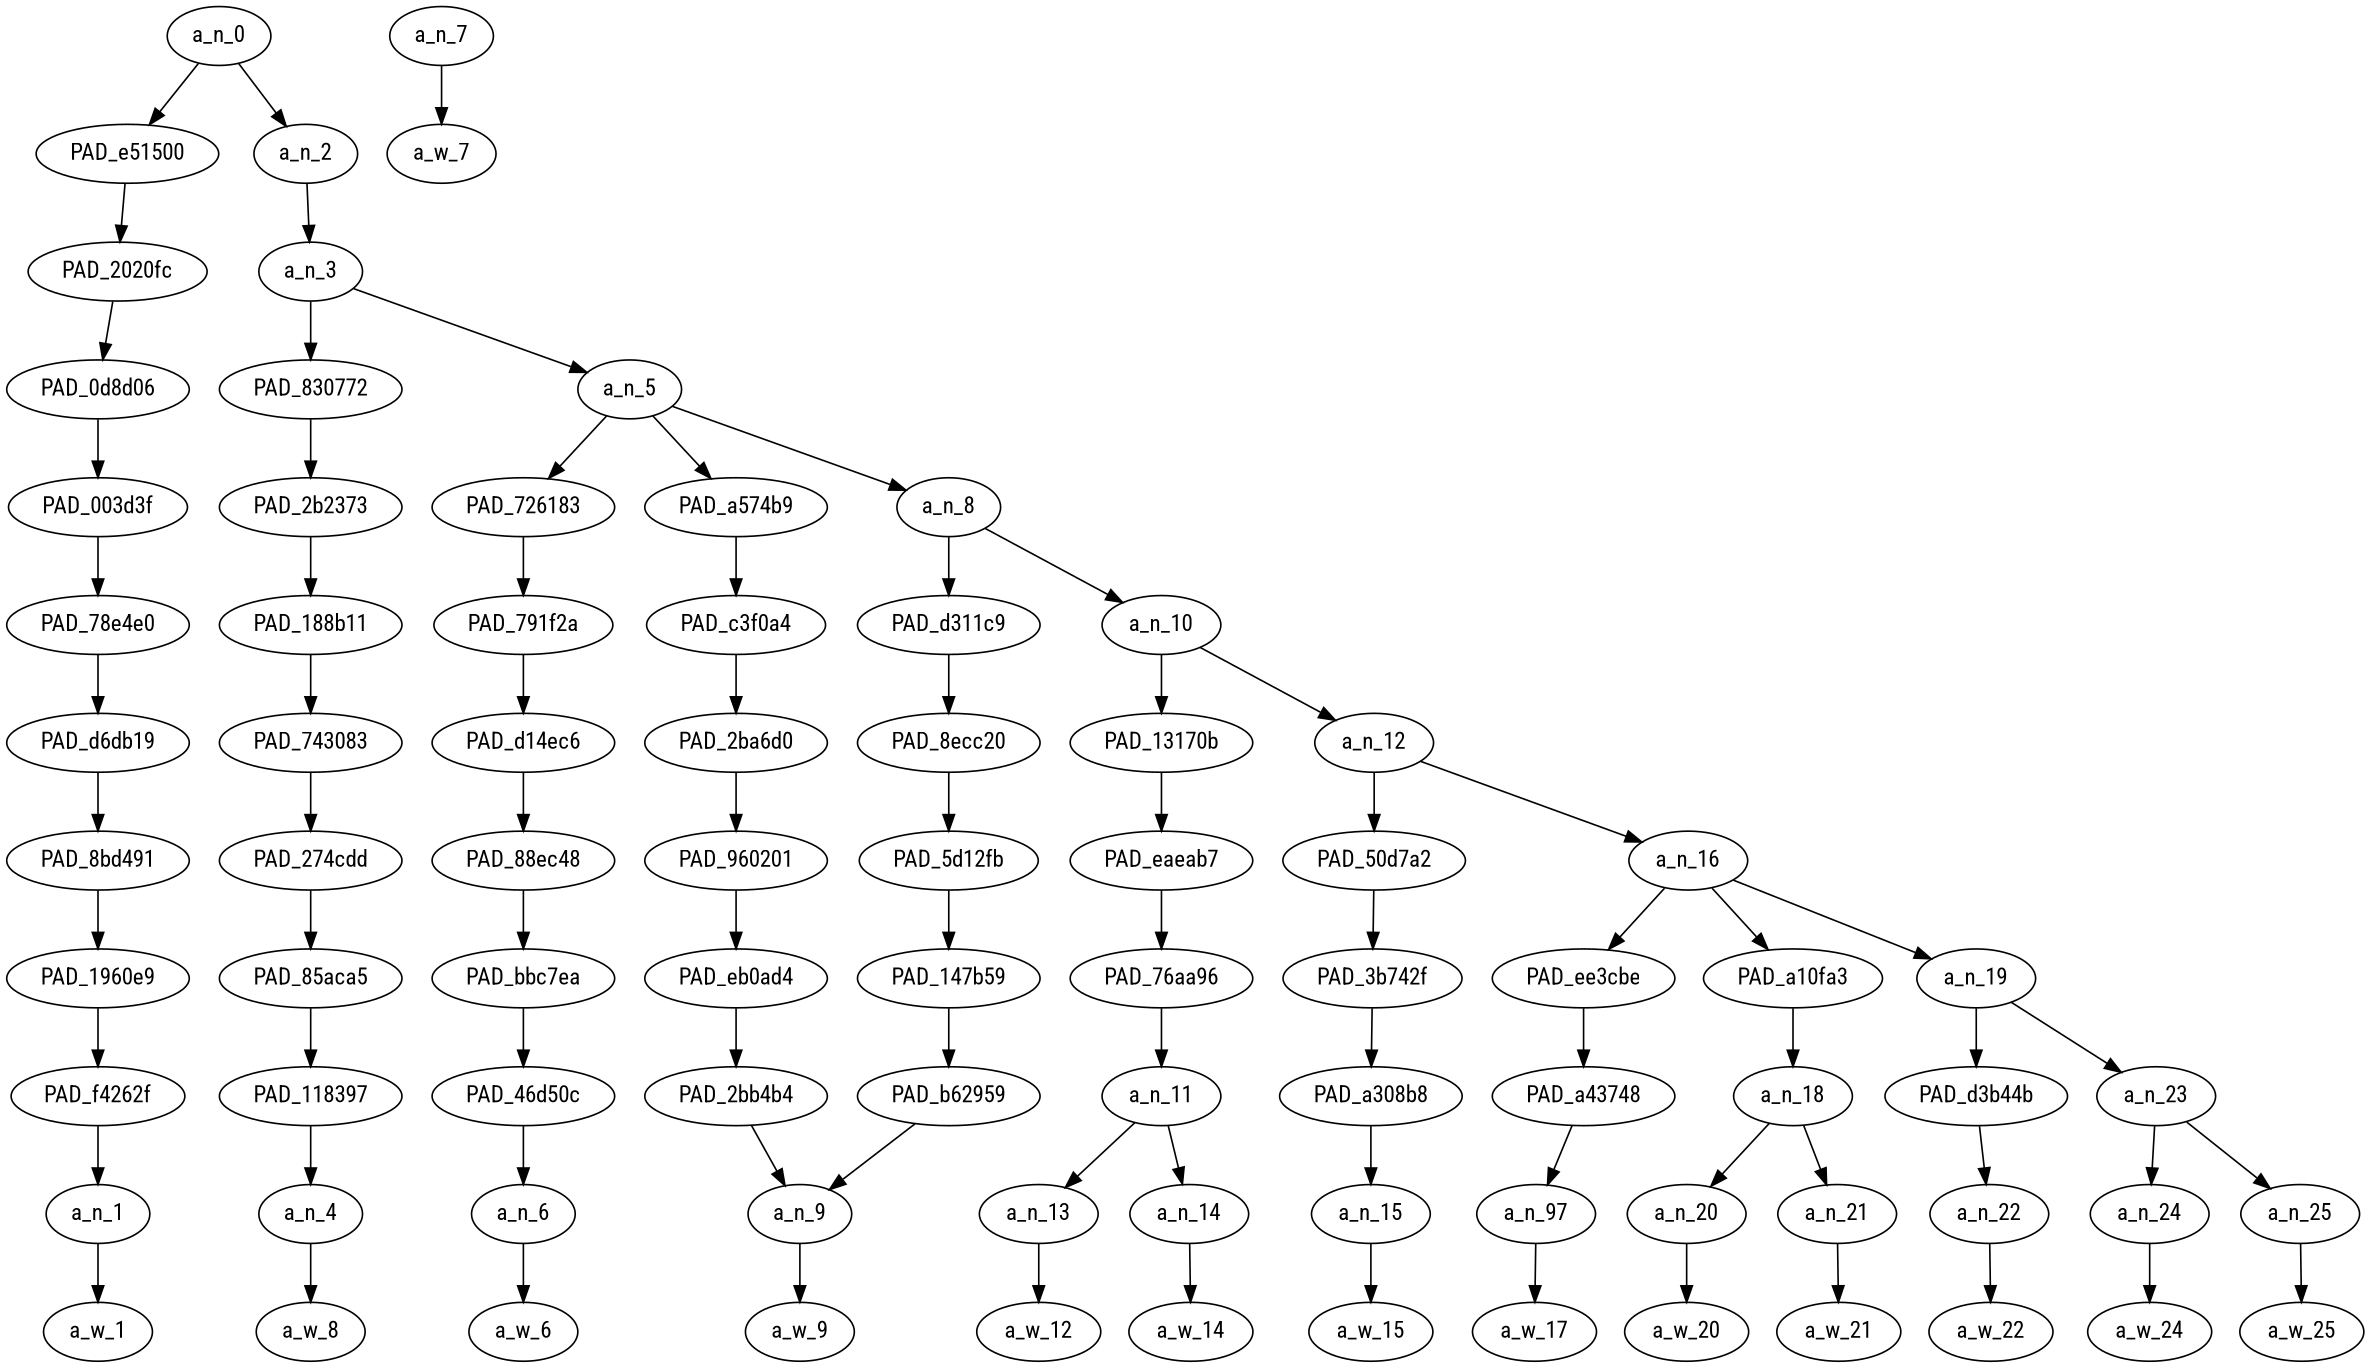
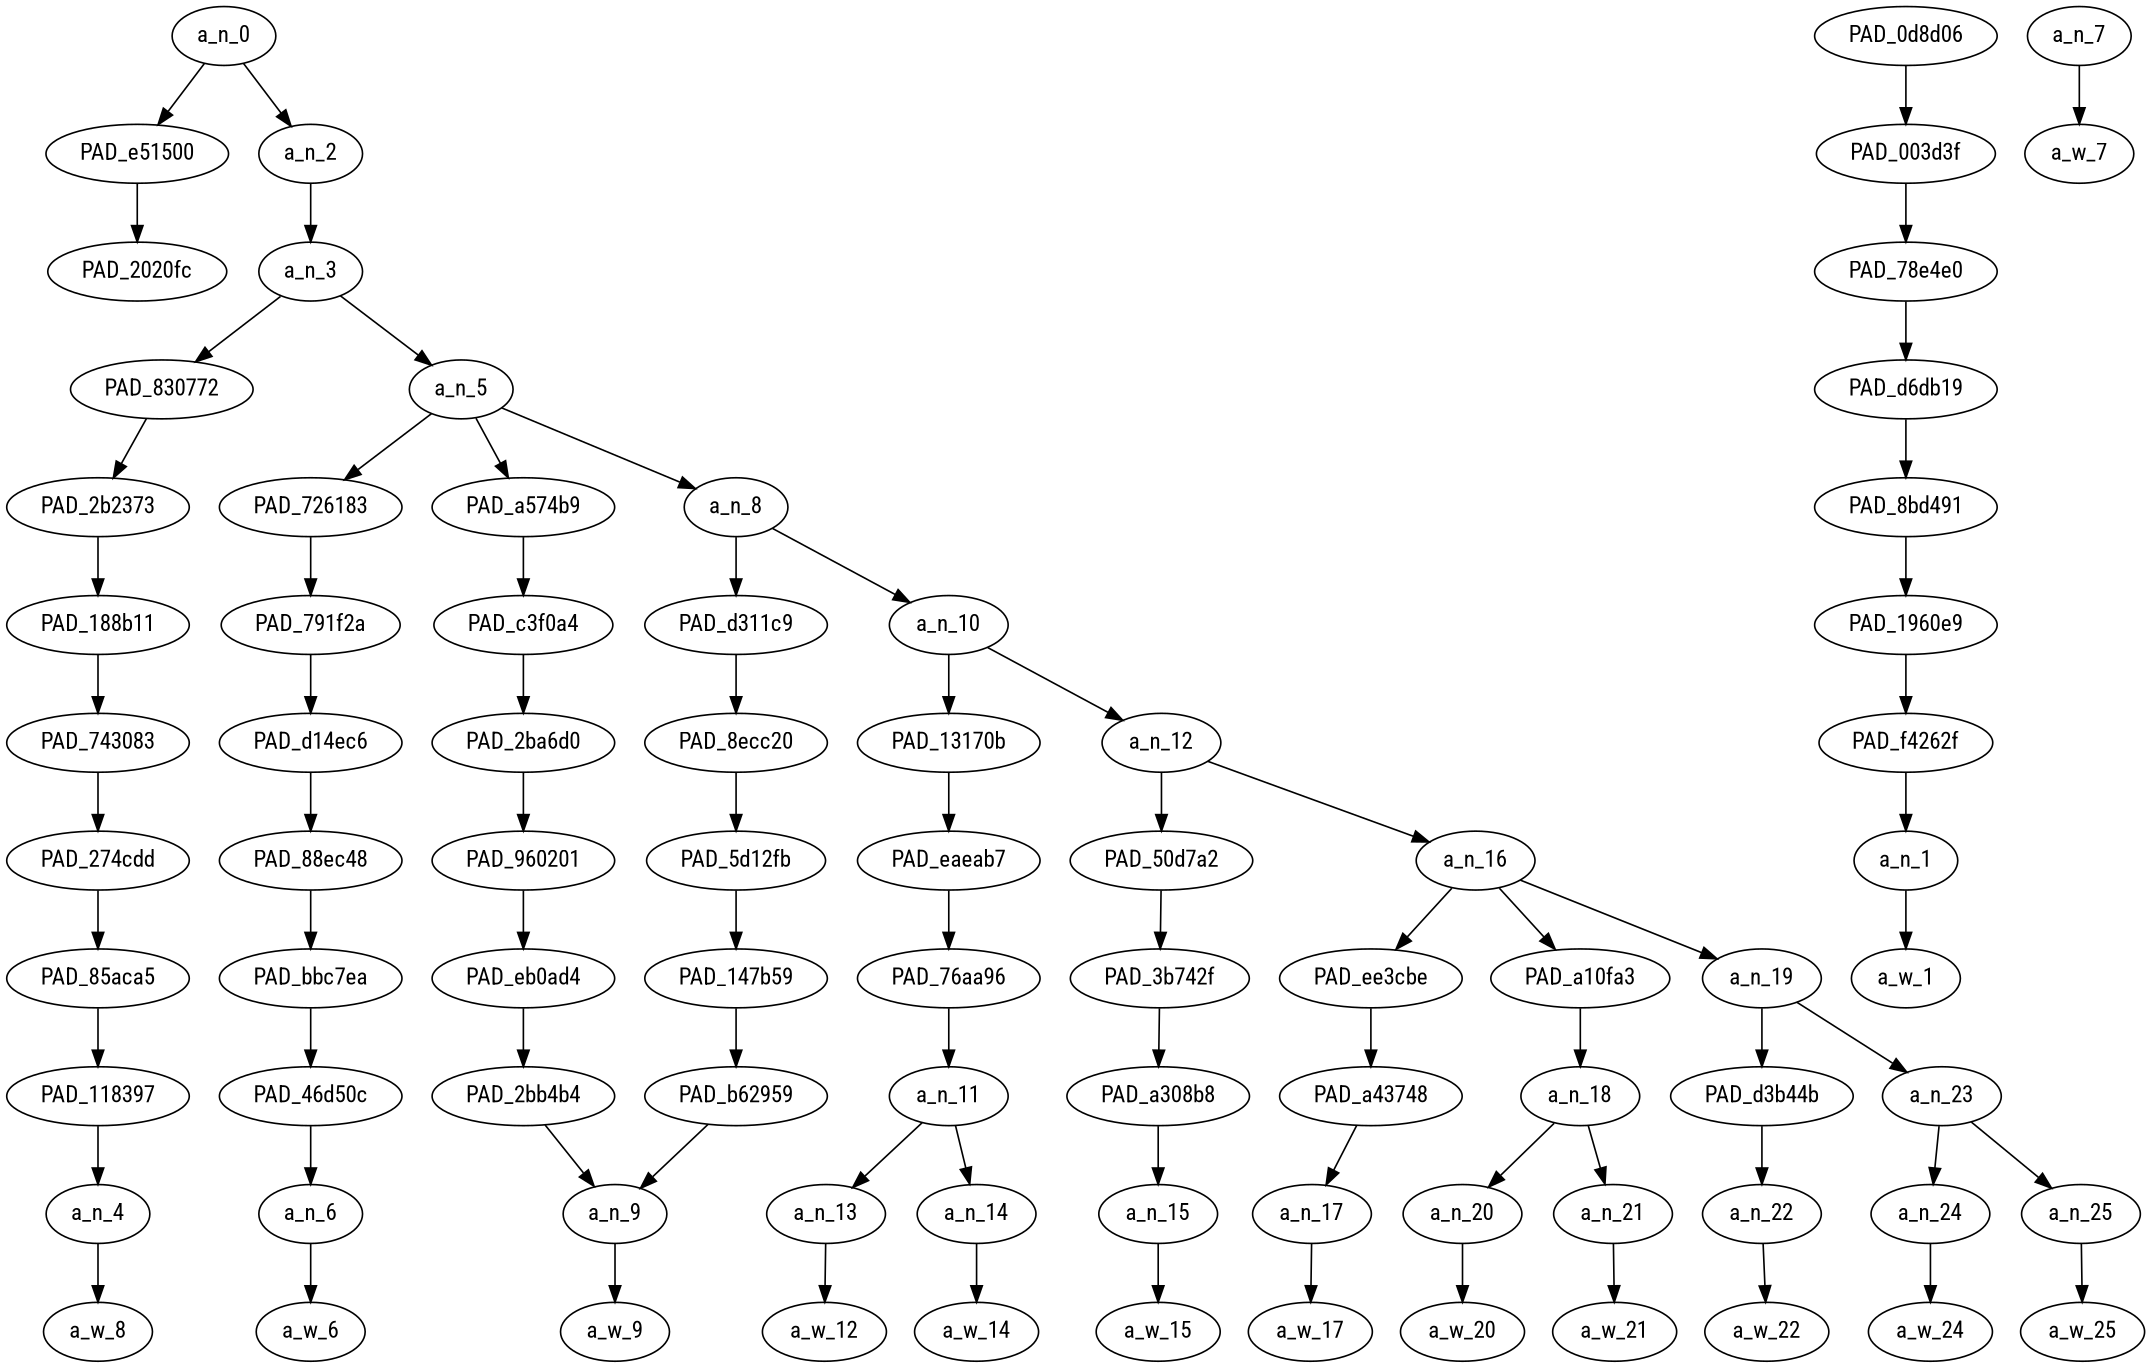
(109, 322) -> none
(1536, 1214) -> (1312, 1214)
